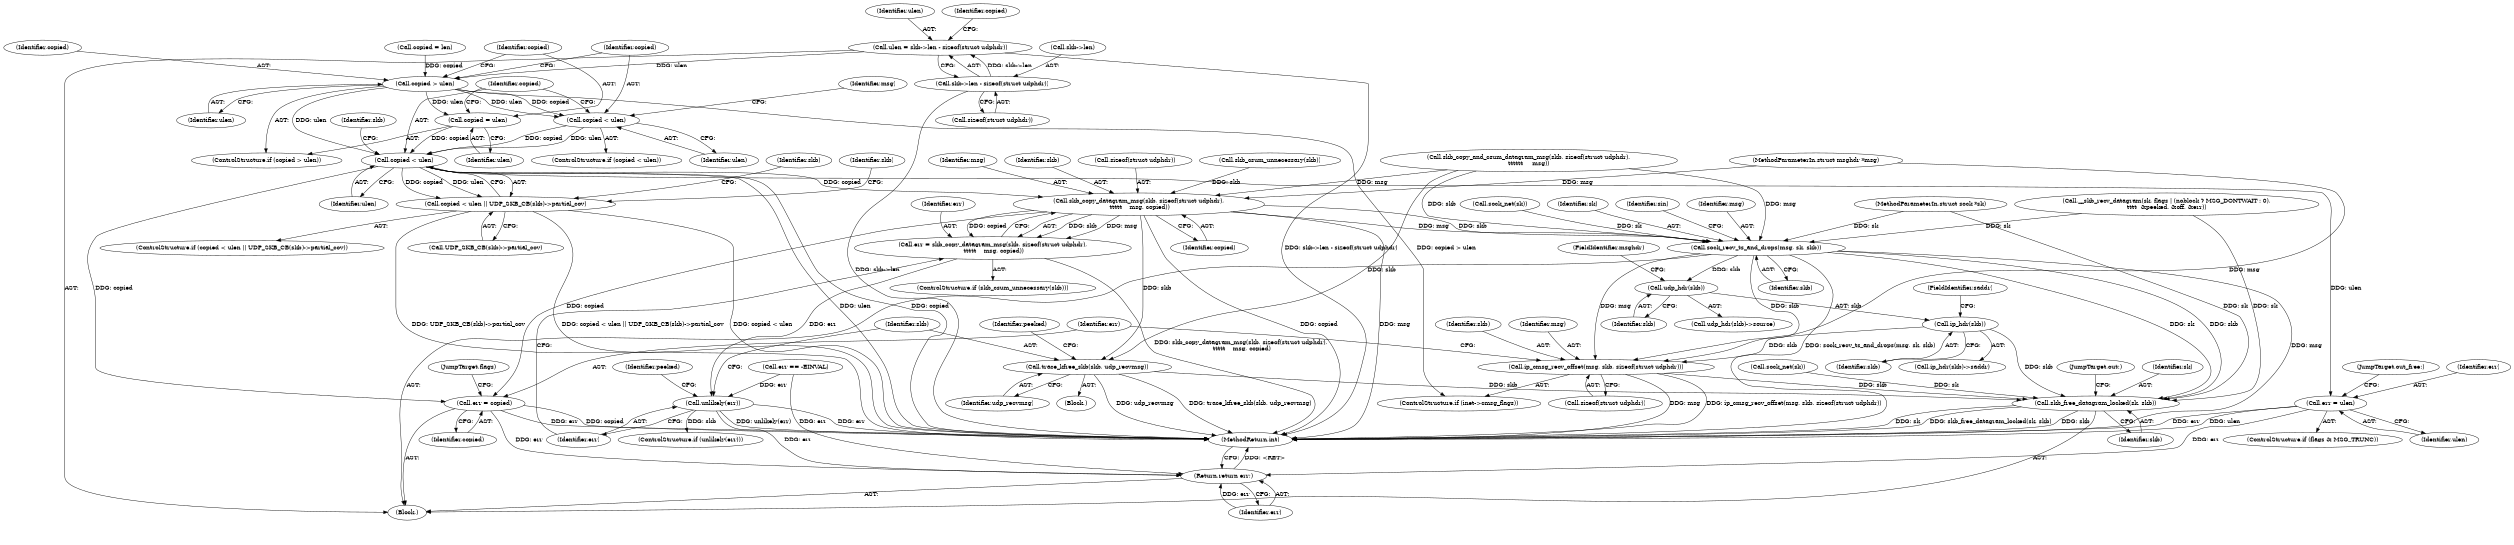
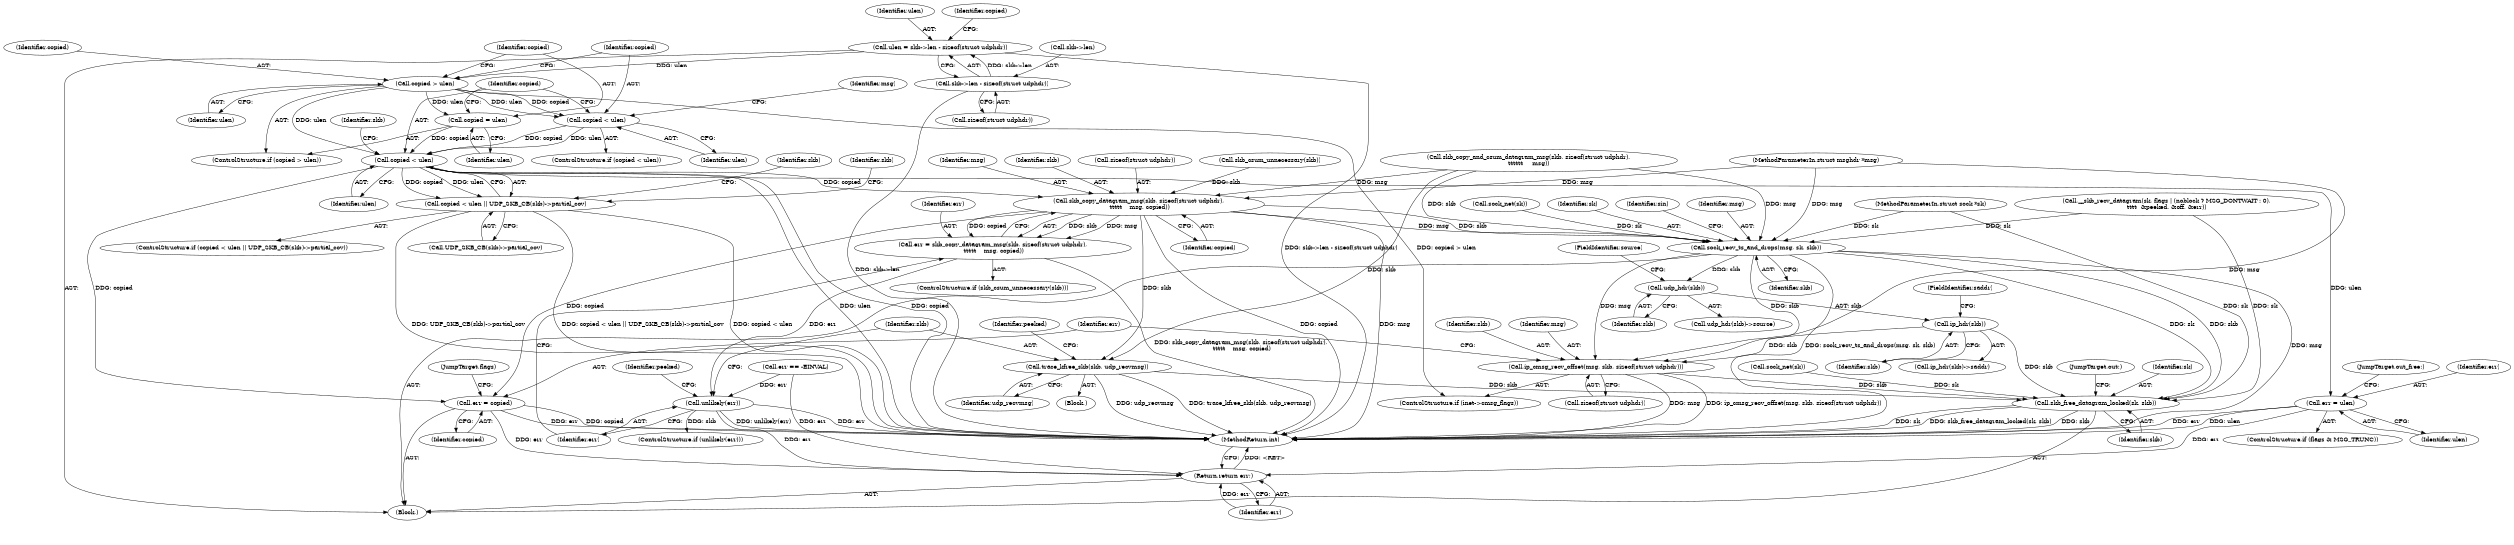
(425, 48) -> none
none -> (1806, 210)
(1609, 248) -> (1609, 248)
